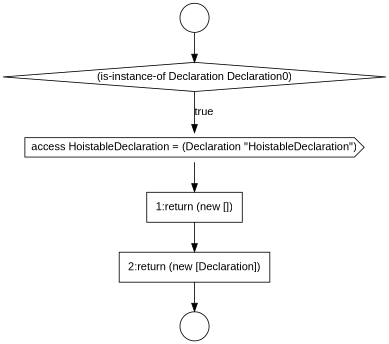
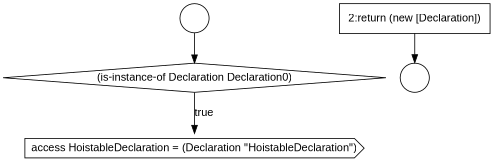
(195, 207) -> none
